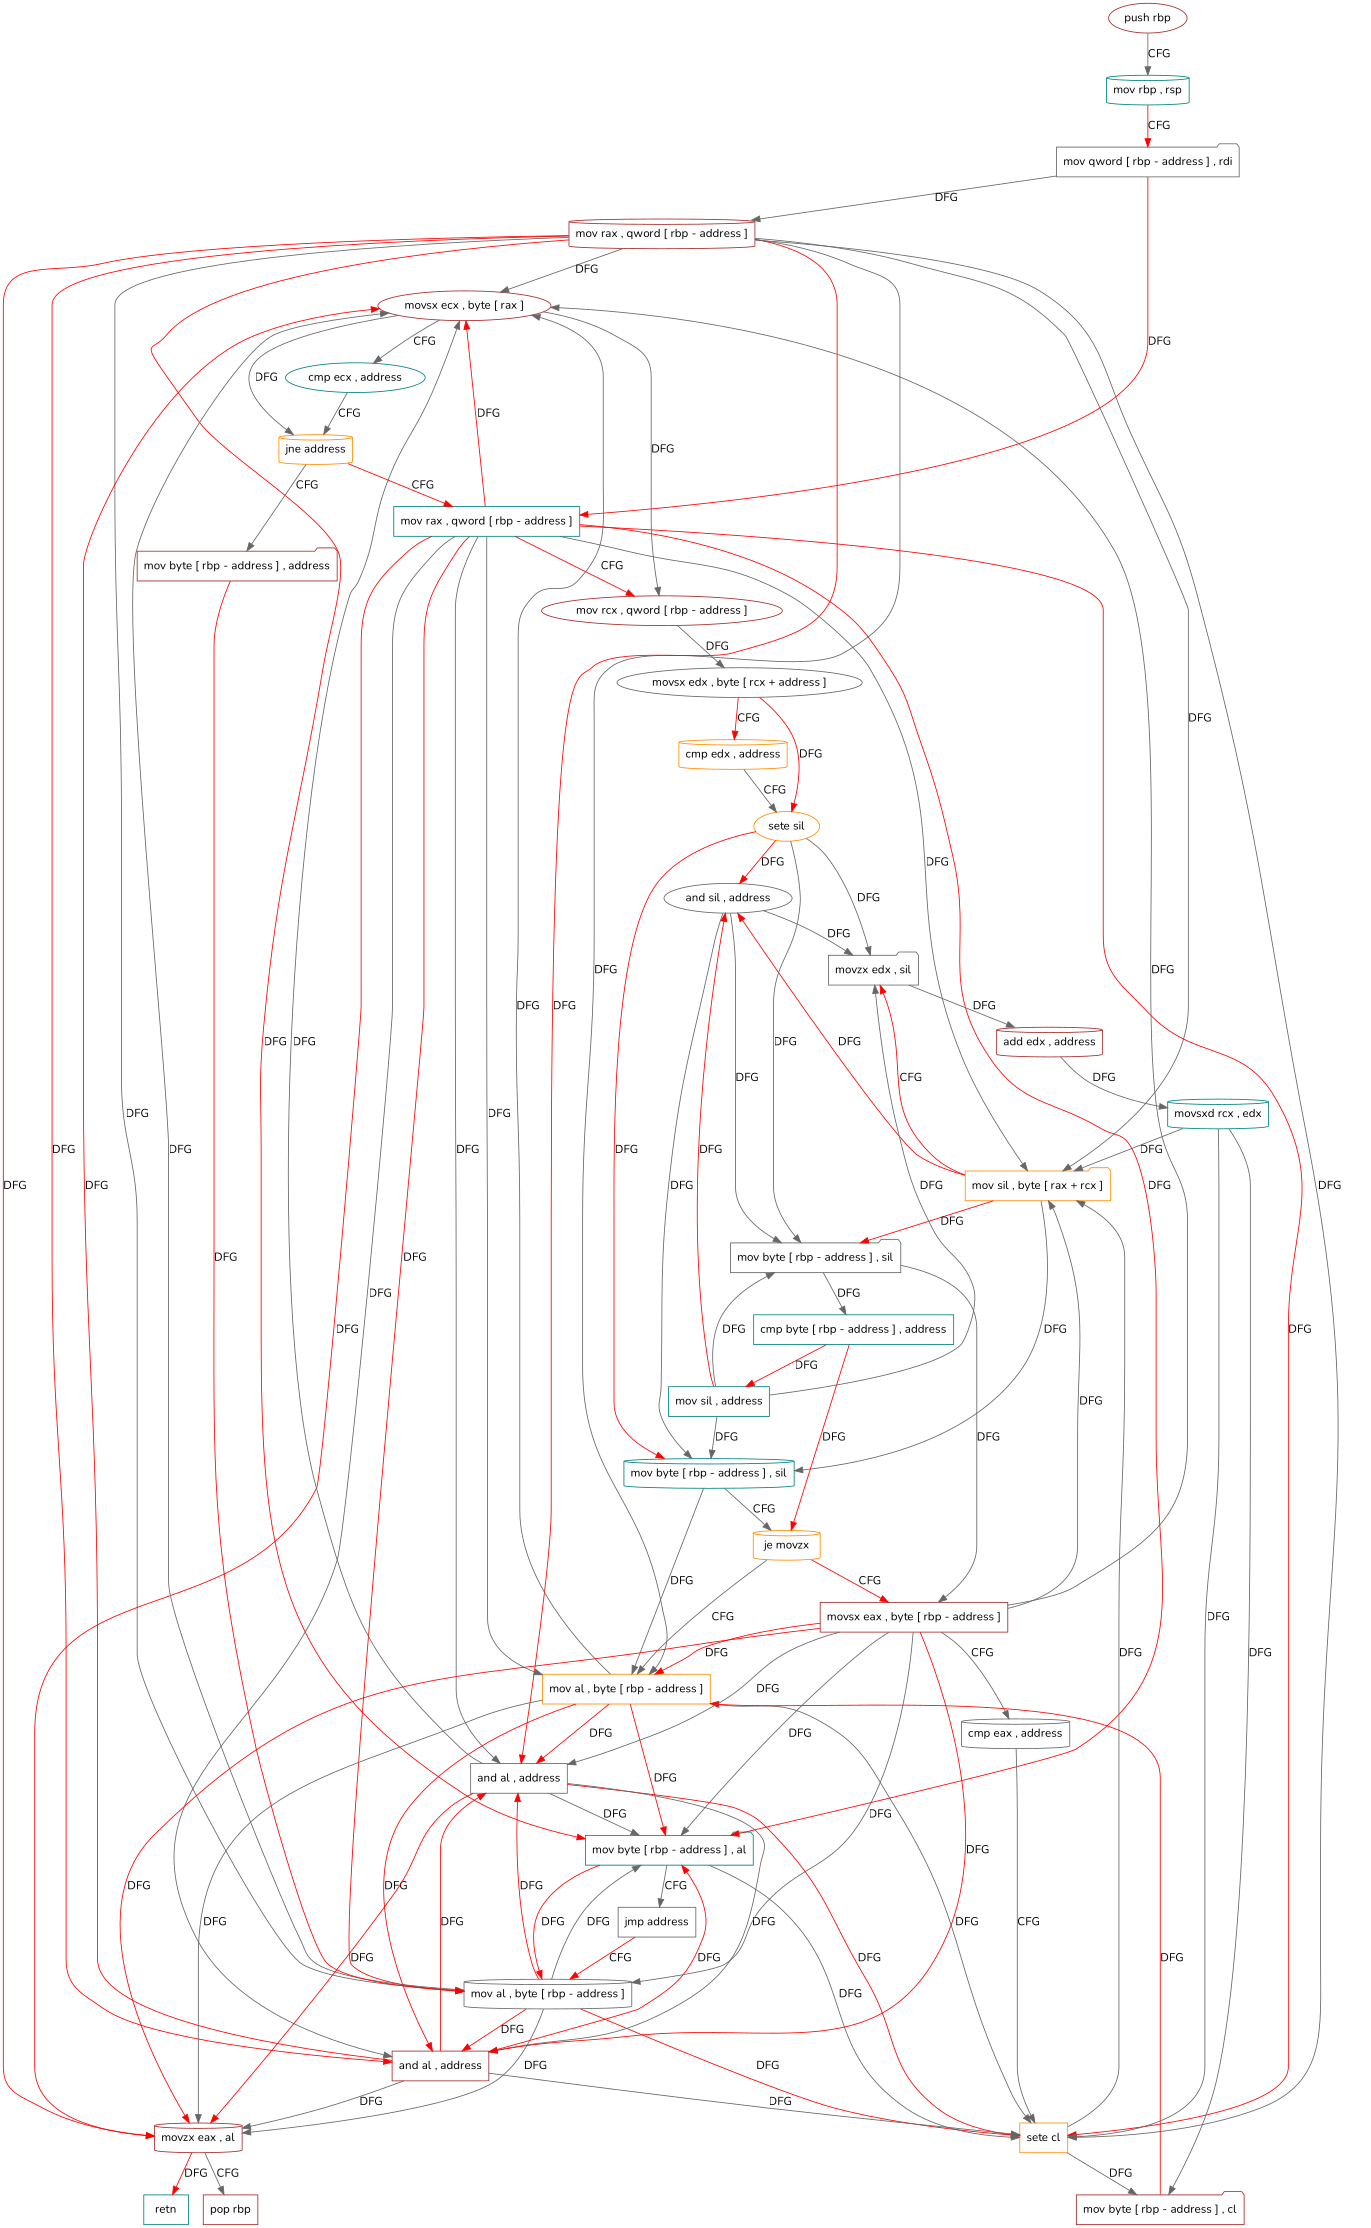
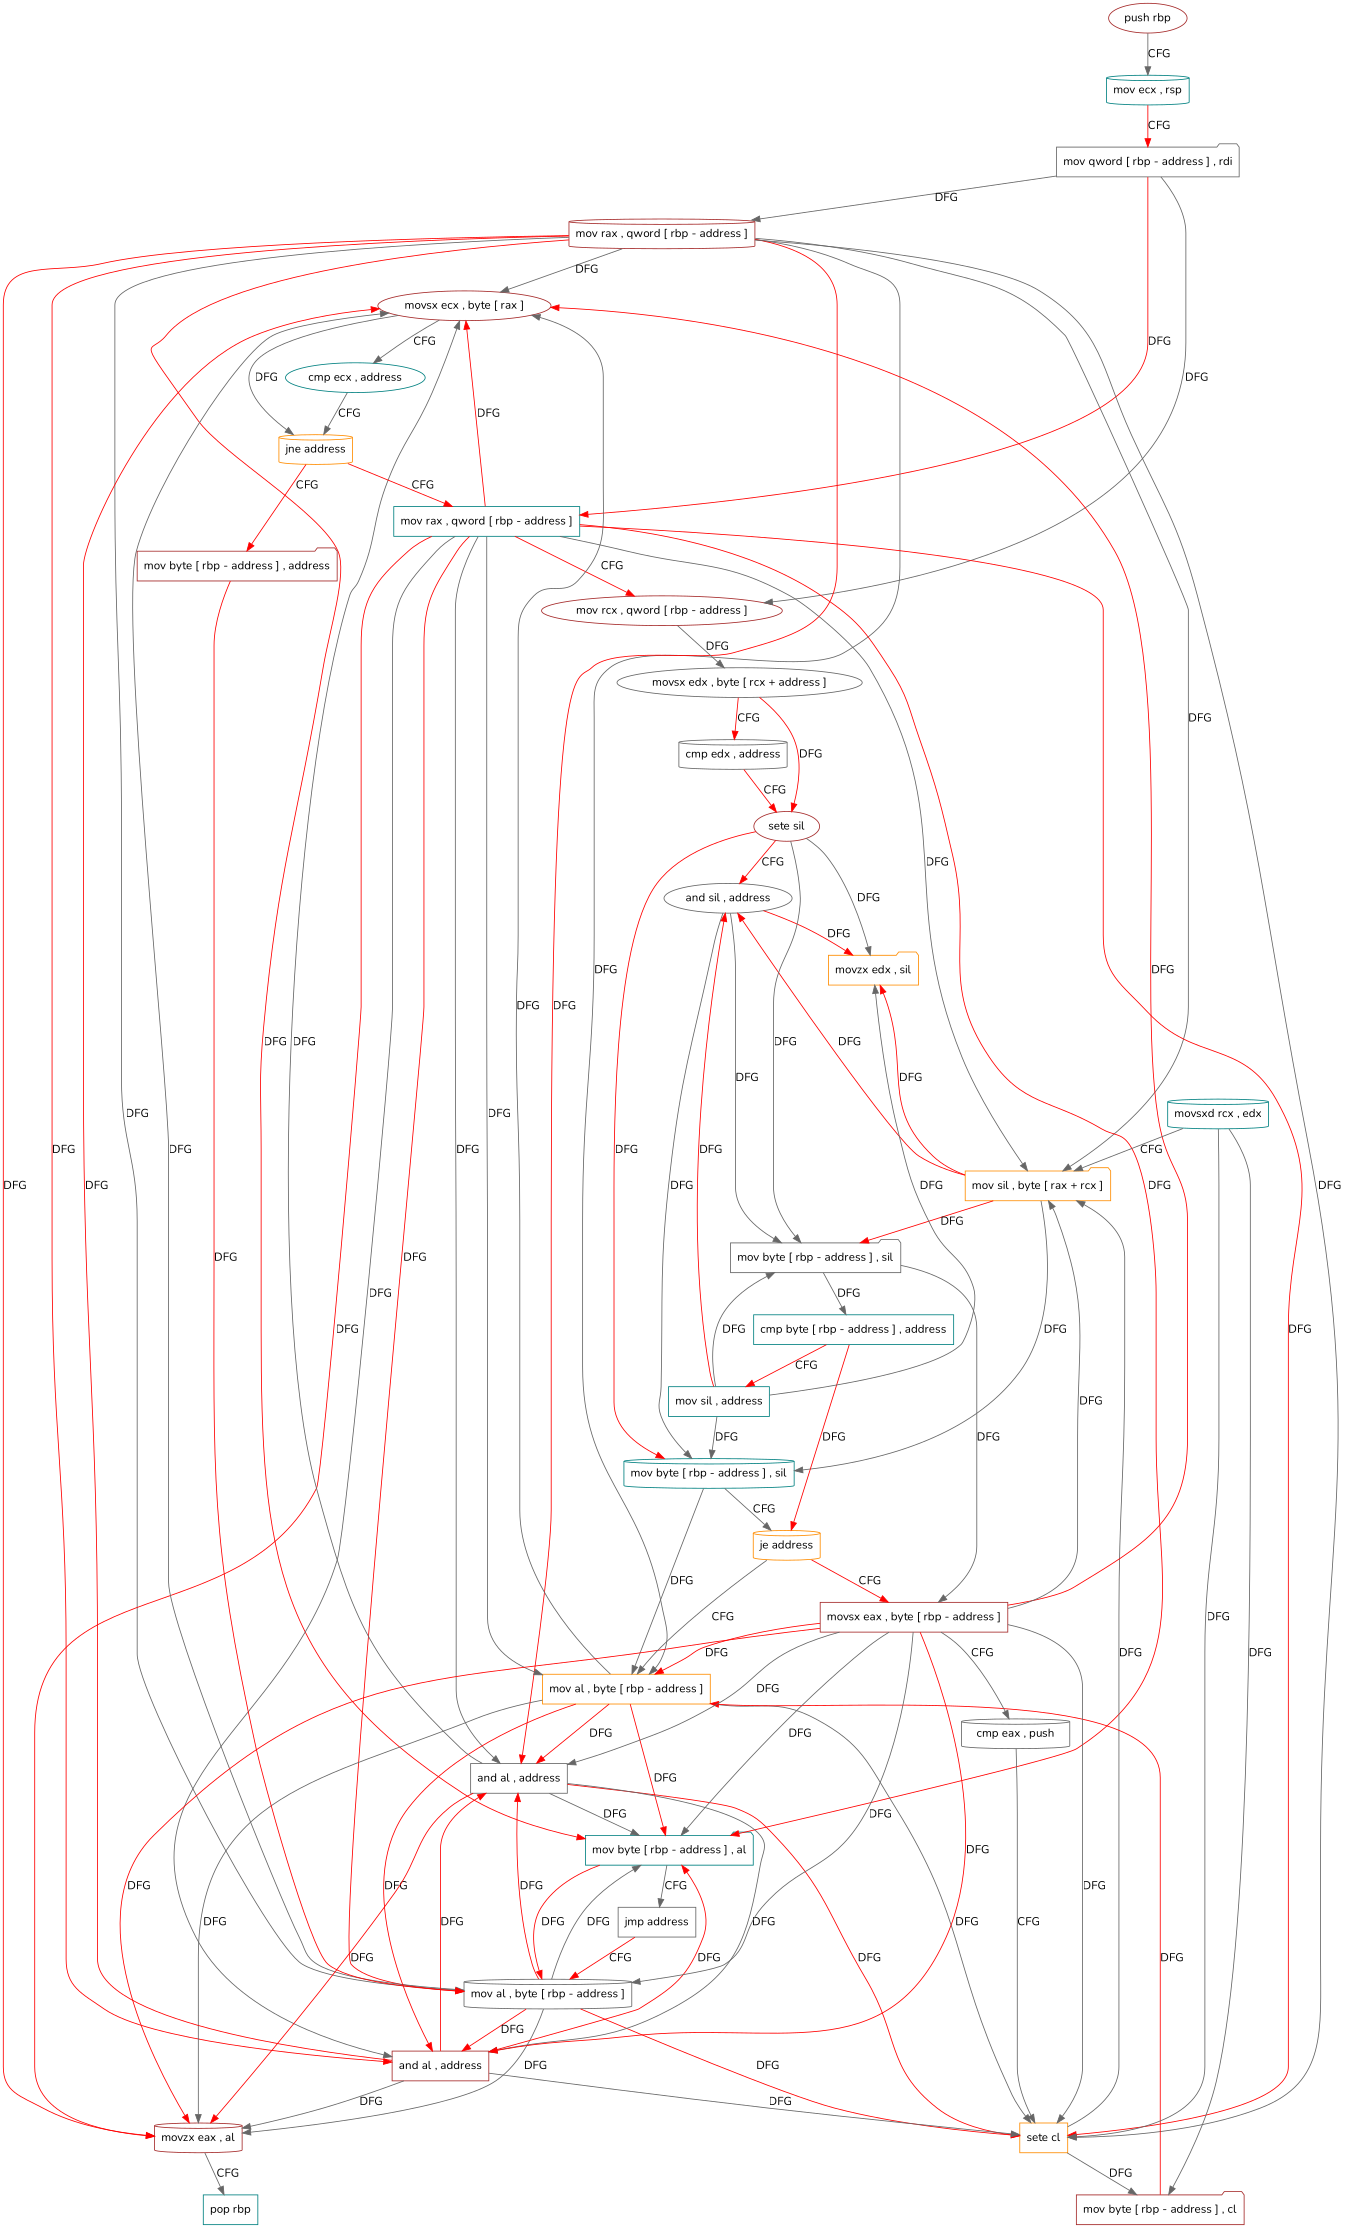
(1148, 90) -> (1148, 90)
(651, 415) -> (1103, 494)
(279, 504) -> (279, 504)
(733, 754) -> (733, 754)
(758, 787) -> (758, 787)
(1151, 814) -> (1151, 814)
(787, 826) -> (787, 826)
(773, 862) -> (773, 862)
(806, 928) -> (806, 928)
(873, 970) -> (873, 970)
(1050, 1042) -> none
(911, 1078) -> (911, 1078)
(1152, 1150) -> (1152, 1150)
(807, 1366) -> (807, 1366)
(787, 1545) -> (787, 1545)
(1016, 1734) -> (1016, 1734)
(840, 2014) -> (1083, 1851)
(166, 2210) -> none
(231, 2210) -> (231, 2210)
